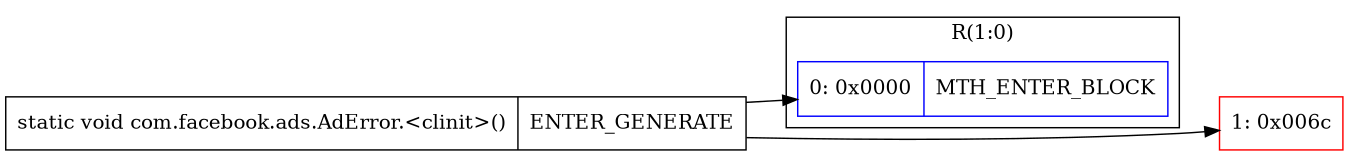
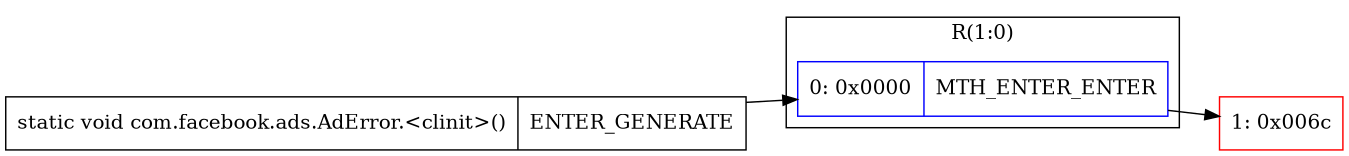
(1046, 88) -> (1046, 88)
(976, 139) -> (1188, 113)
